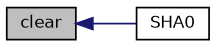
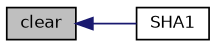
(173, 24) -> (173, 24)
